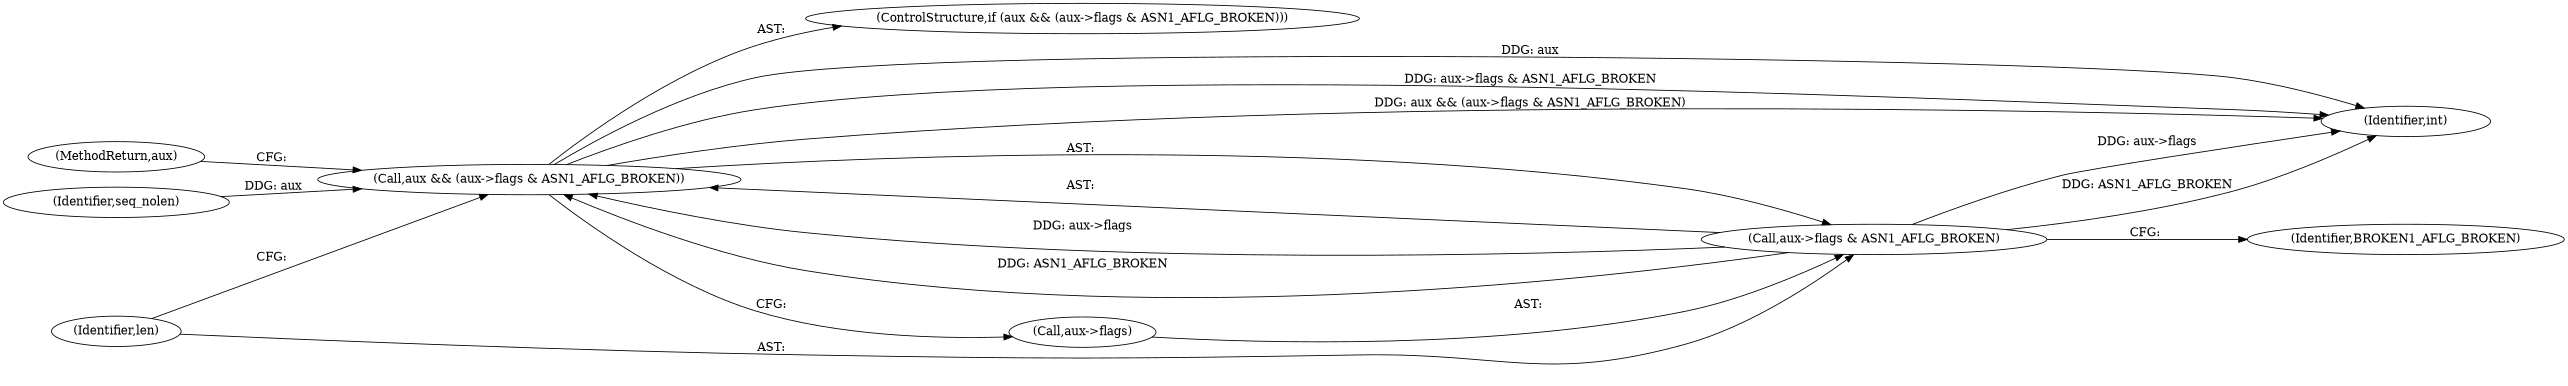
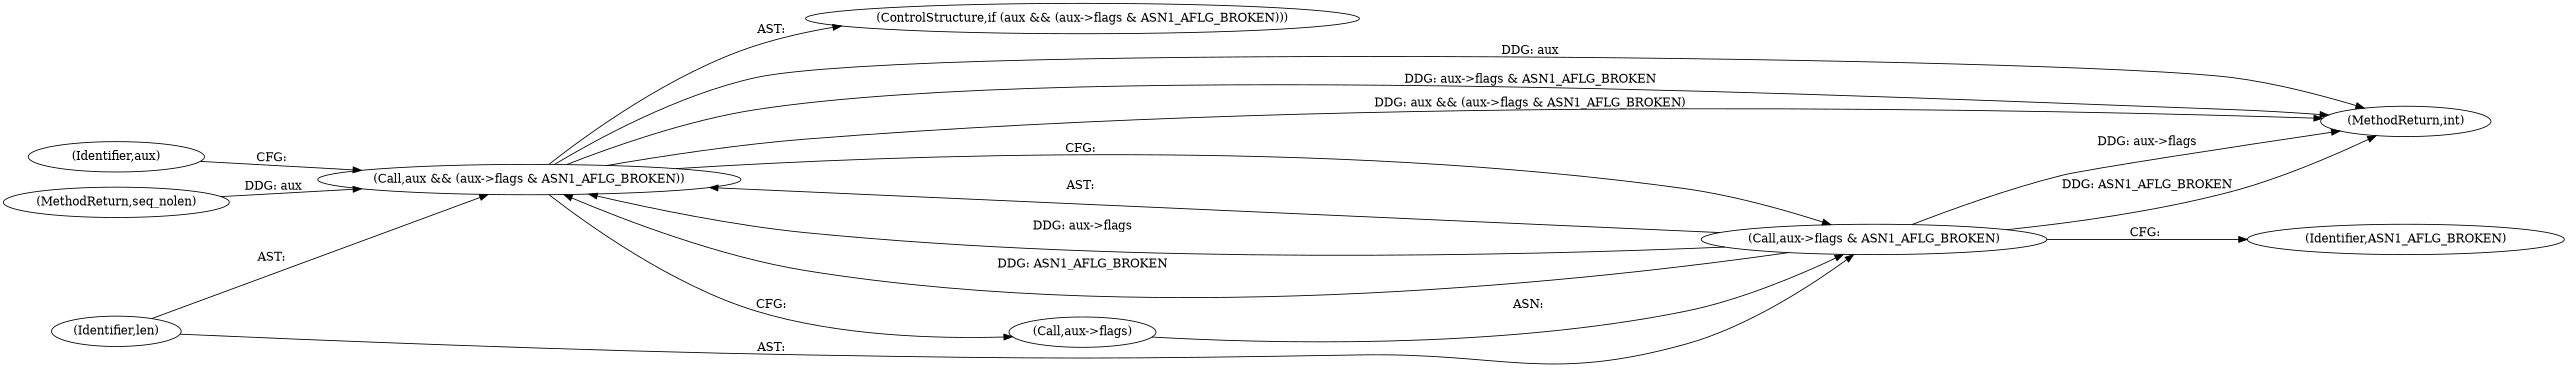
(2406, 121) -> (2406, 121)
(1082, 149) -> (1082, 149)
(116, 157) -> (116, 157)
(116, 202) -> (116, 202)
(2406, 239) -> (2406, 239)
(274, 258) -> (274, 258)
(1530, 305) -> (1530, 305)
